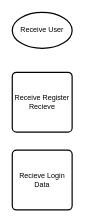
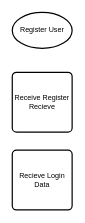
(42, 30) -> (42, 30)
